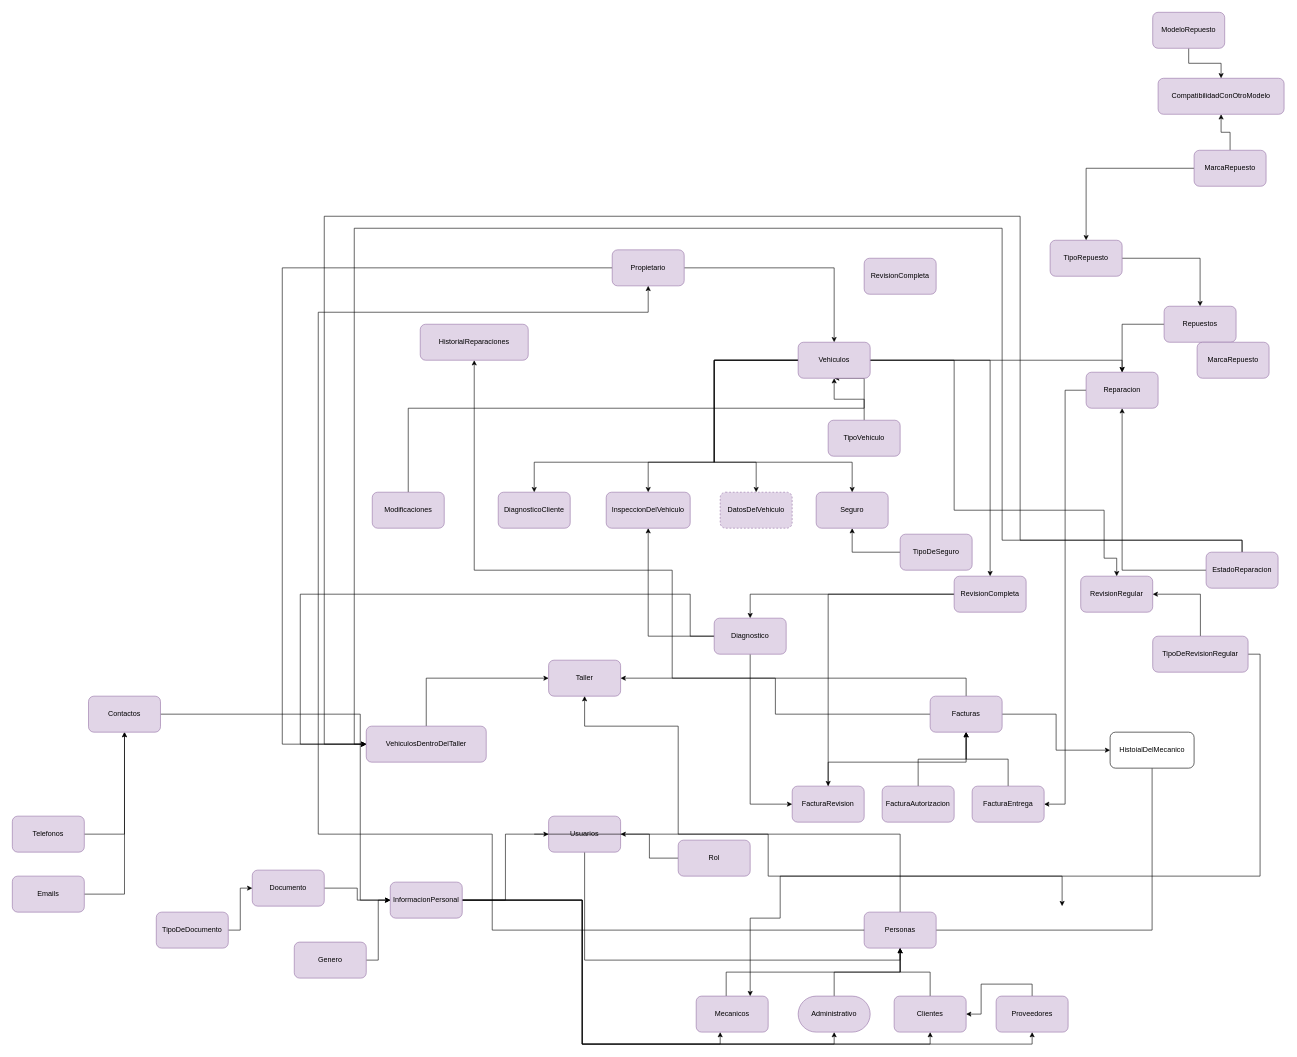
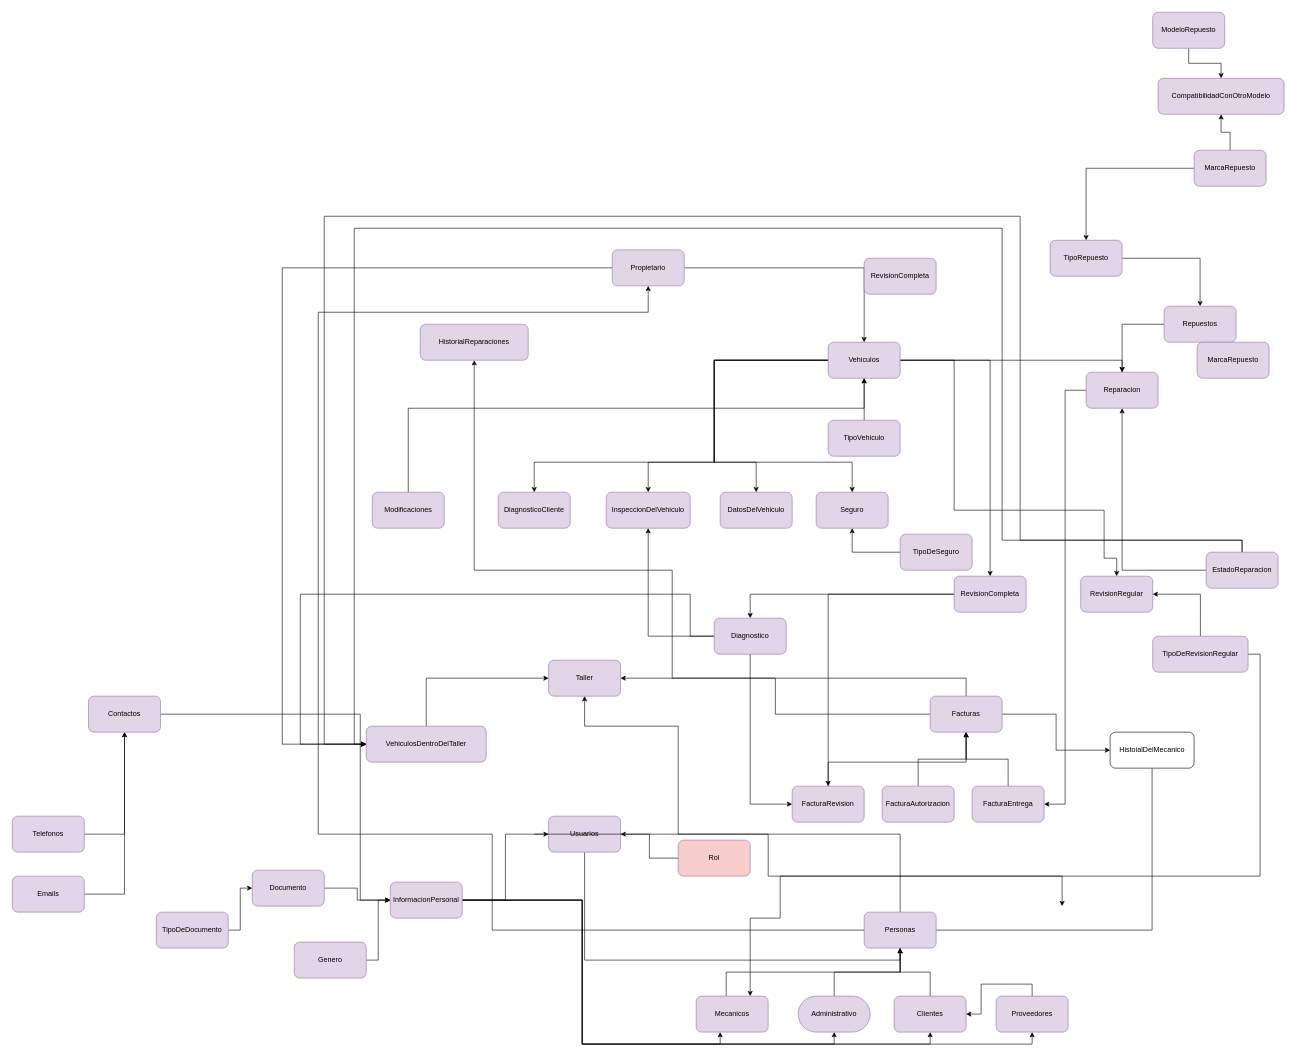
(834, 360) -> (864, 360)
(756, 510) -> (756, 510)
(714, 858) -> (714, 858)
